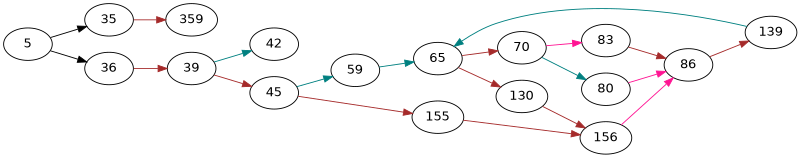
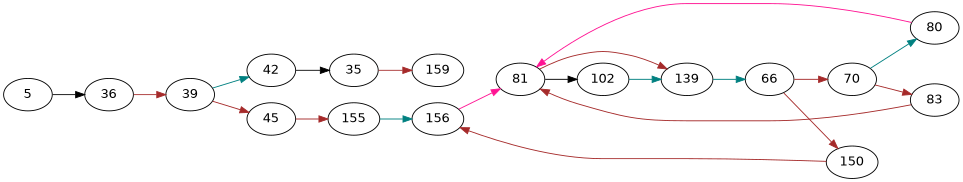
(192, 20) -> (438, 70)
(64, 33) -> (308, 70)
(559, 45) -> (889, 89)
(438, 59) -> (770, 79)
(688, 65) -> (520, 79)
(355, 70) -> none
none -> (603, 79)
(522, 96) -> (852, 162)
(517, 127) -> (391, 119)
